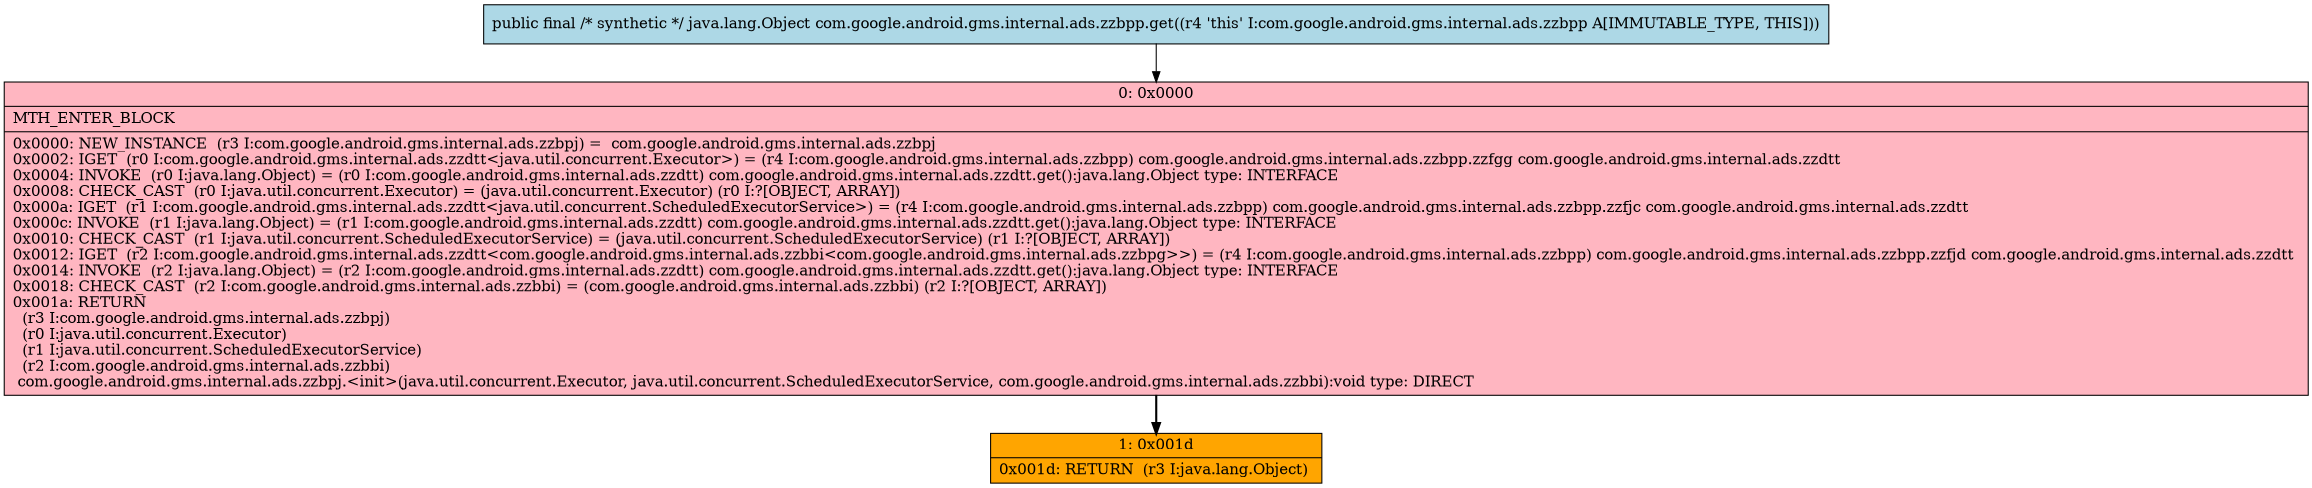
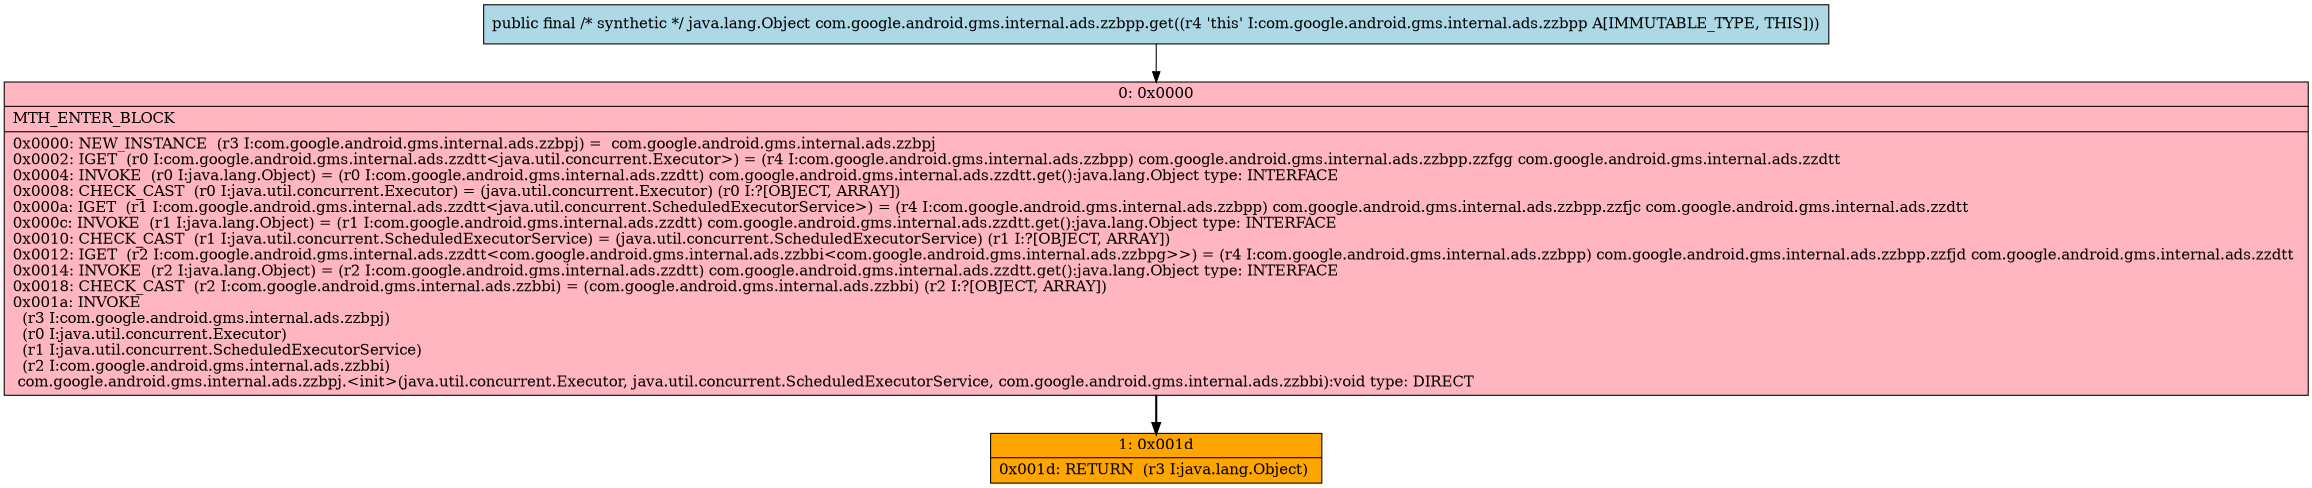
(85, 303) -> (81, 303)
